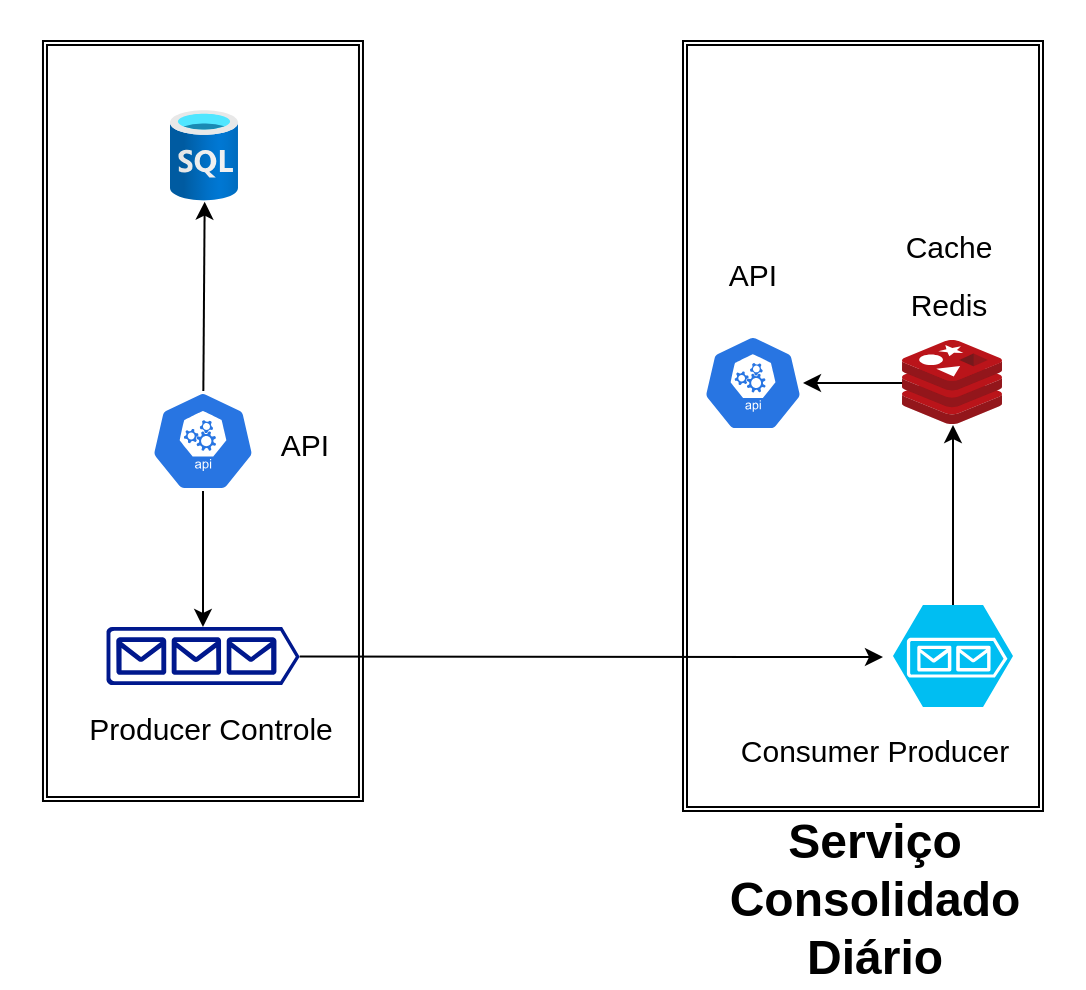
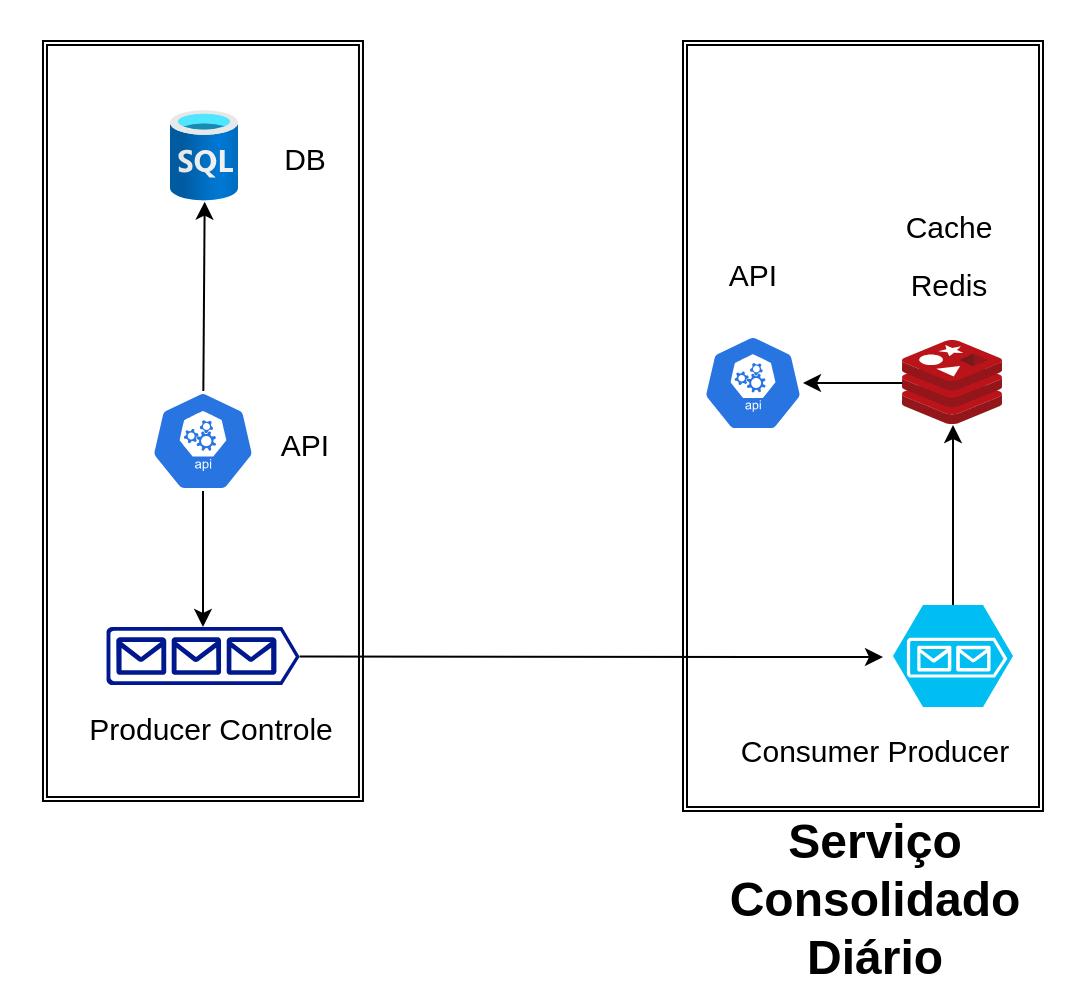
none -> (305, 155)
(949, 271) -> (949, 251)
